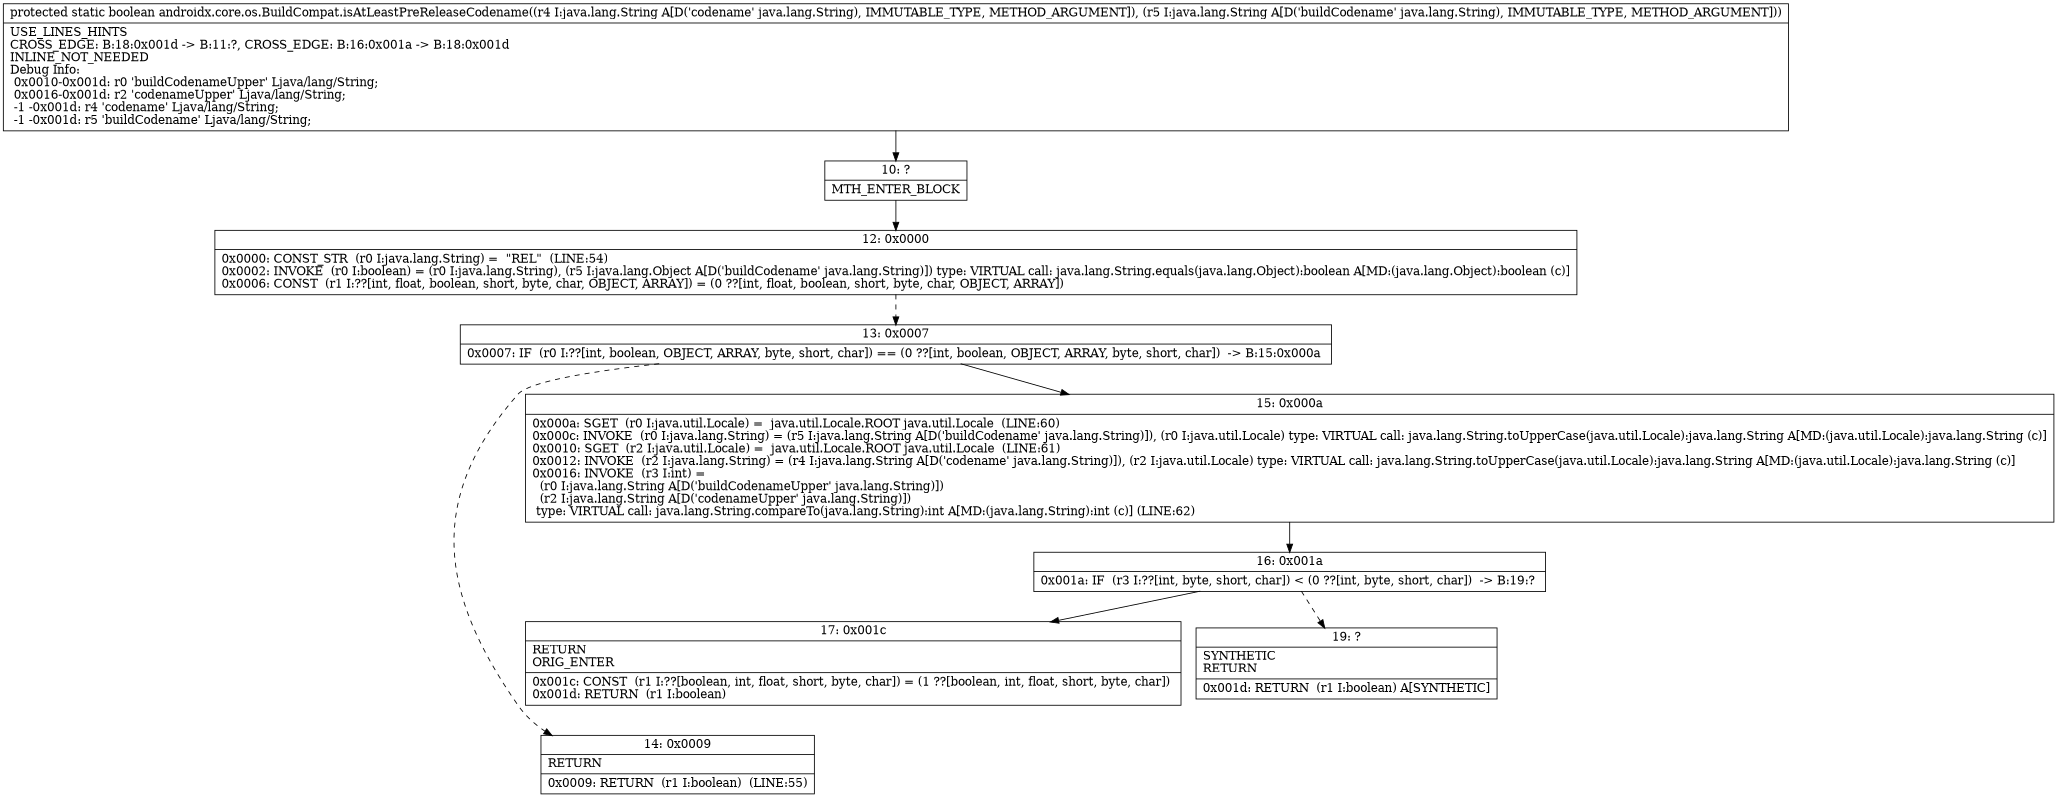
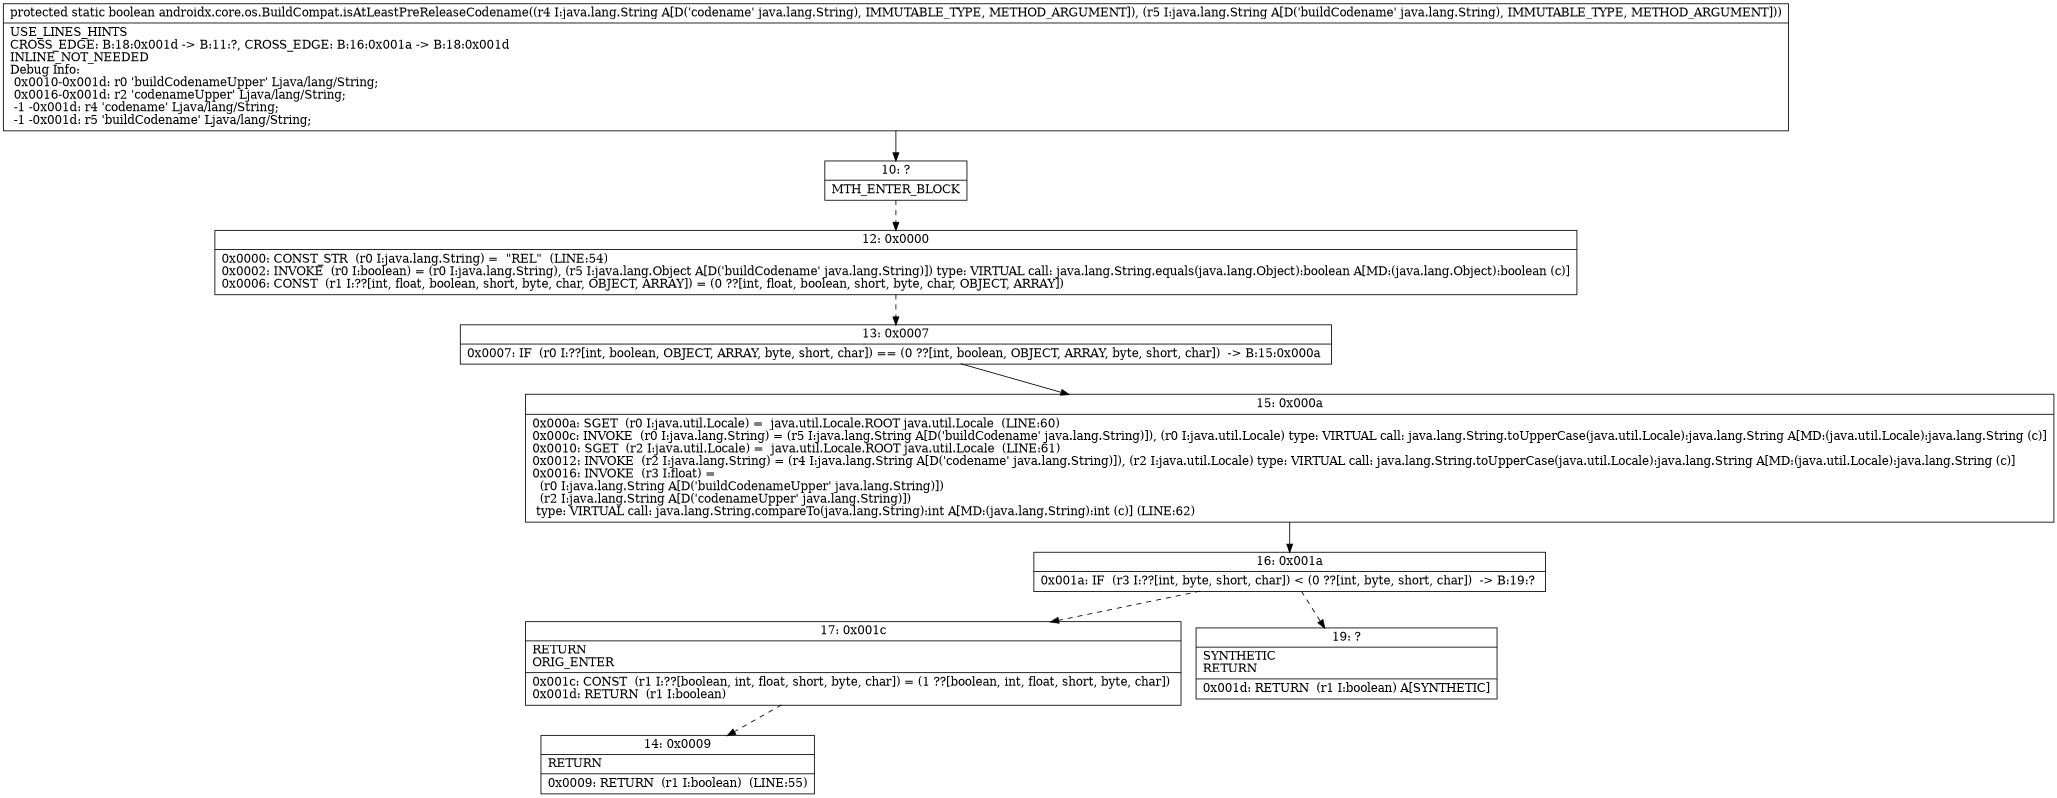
(896, 211) -> (896, 211)
(621, 474) -> (626, 474)
(461, 495) -> (758, 718)
(1130, 606) -> (1130, 606)
